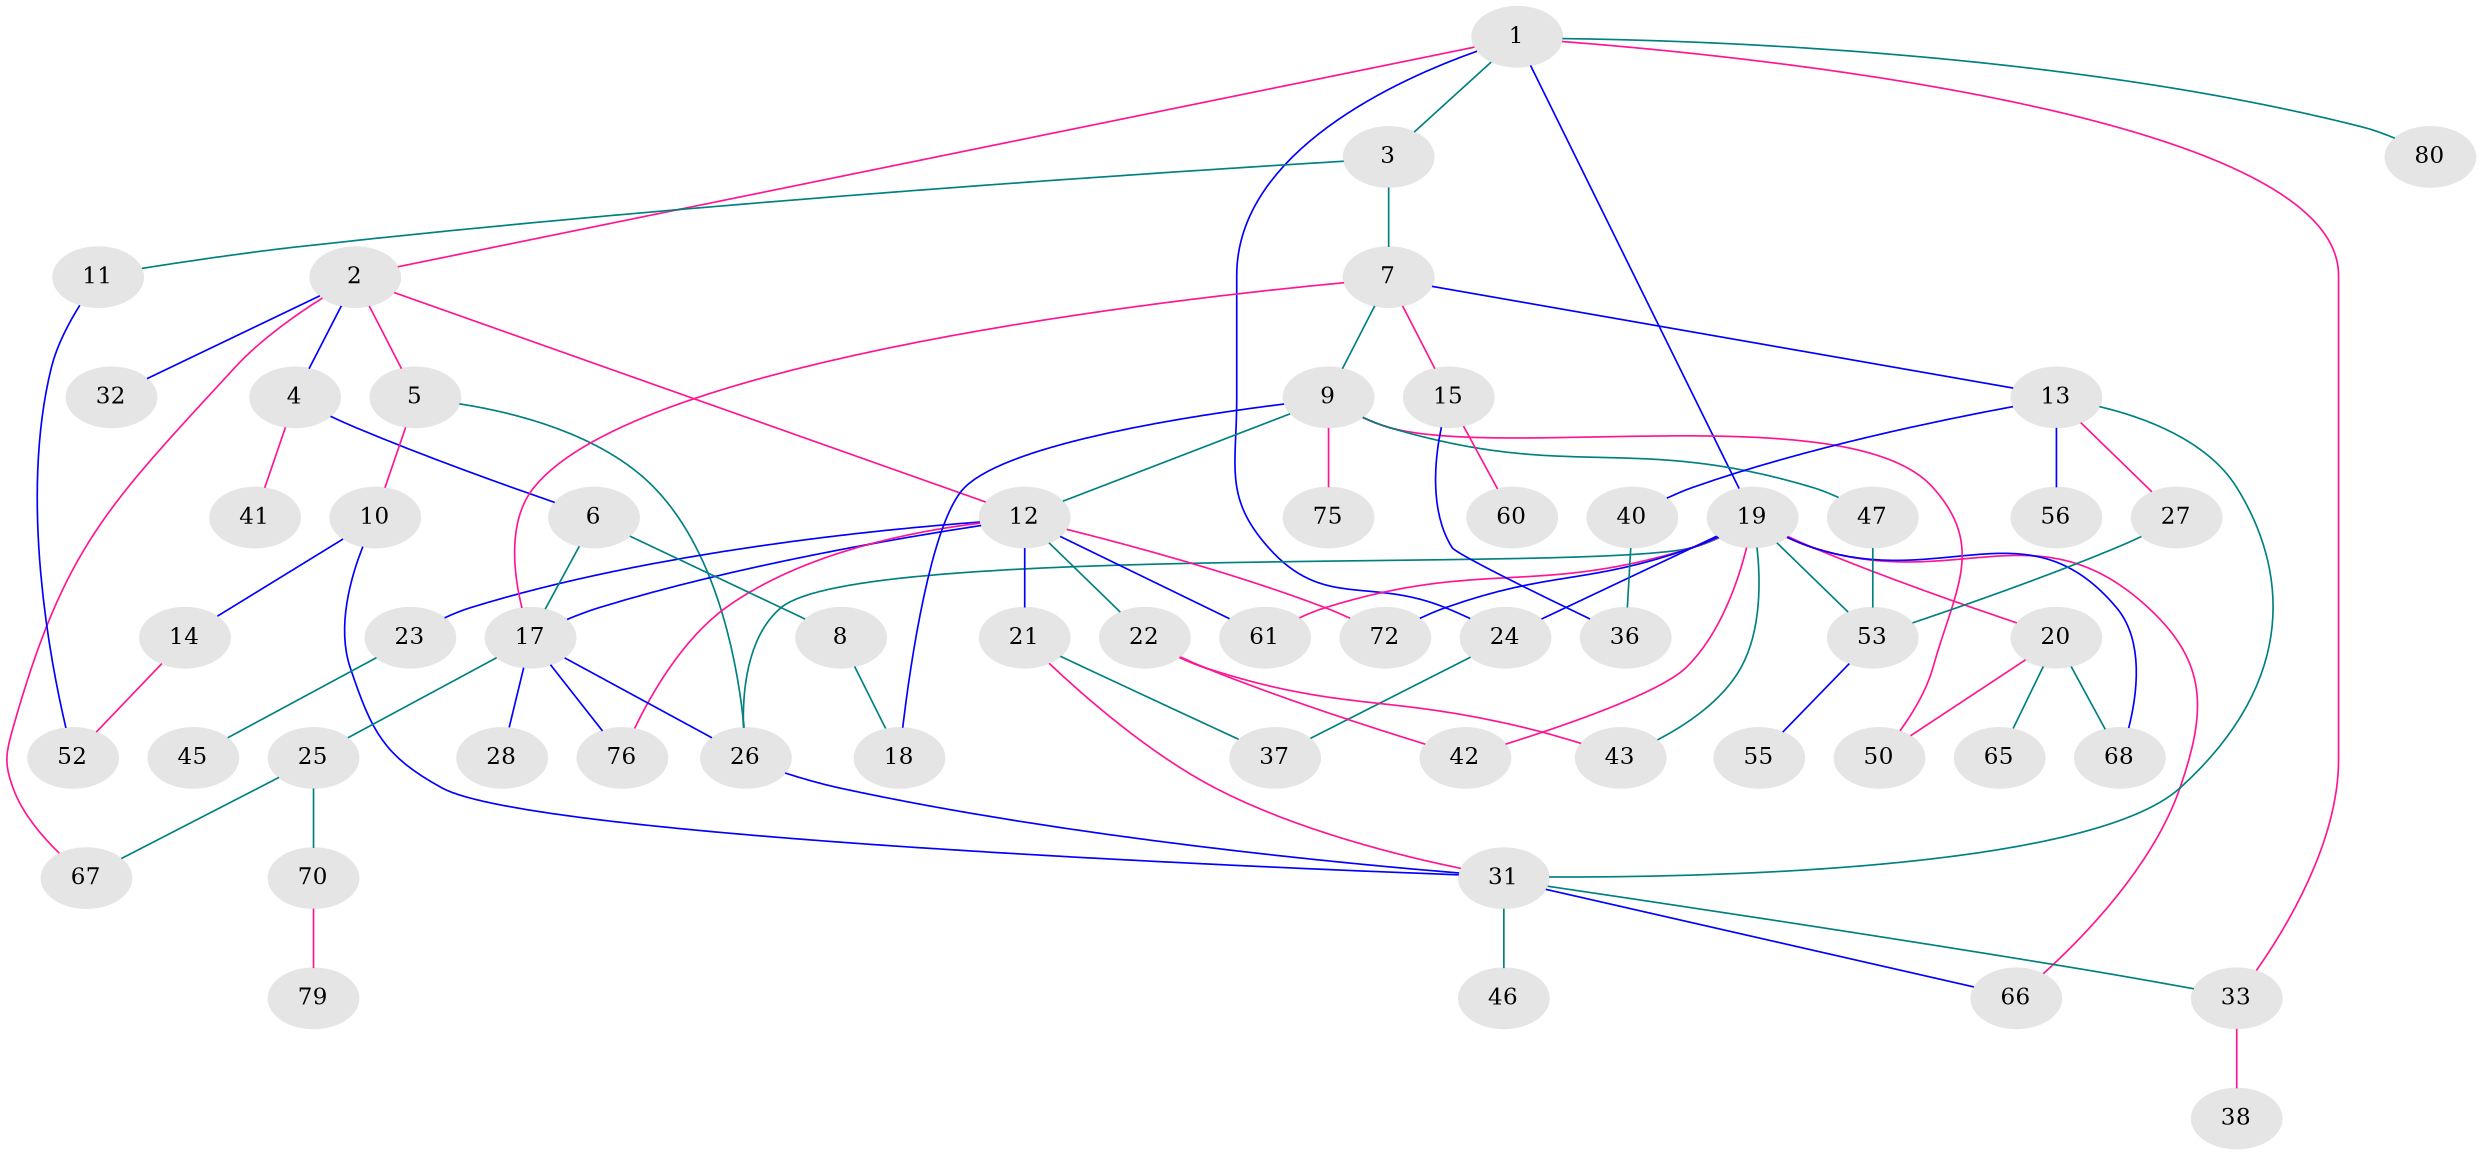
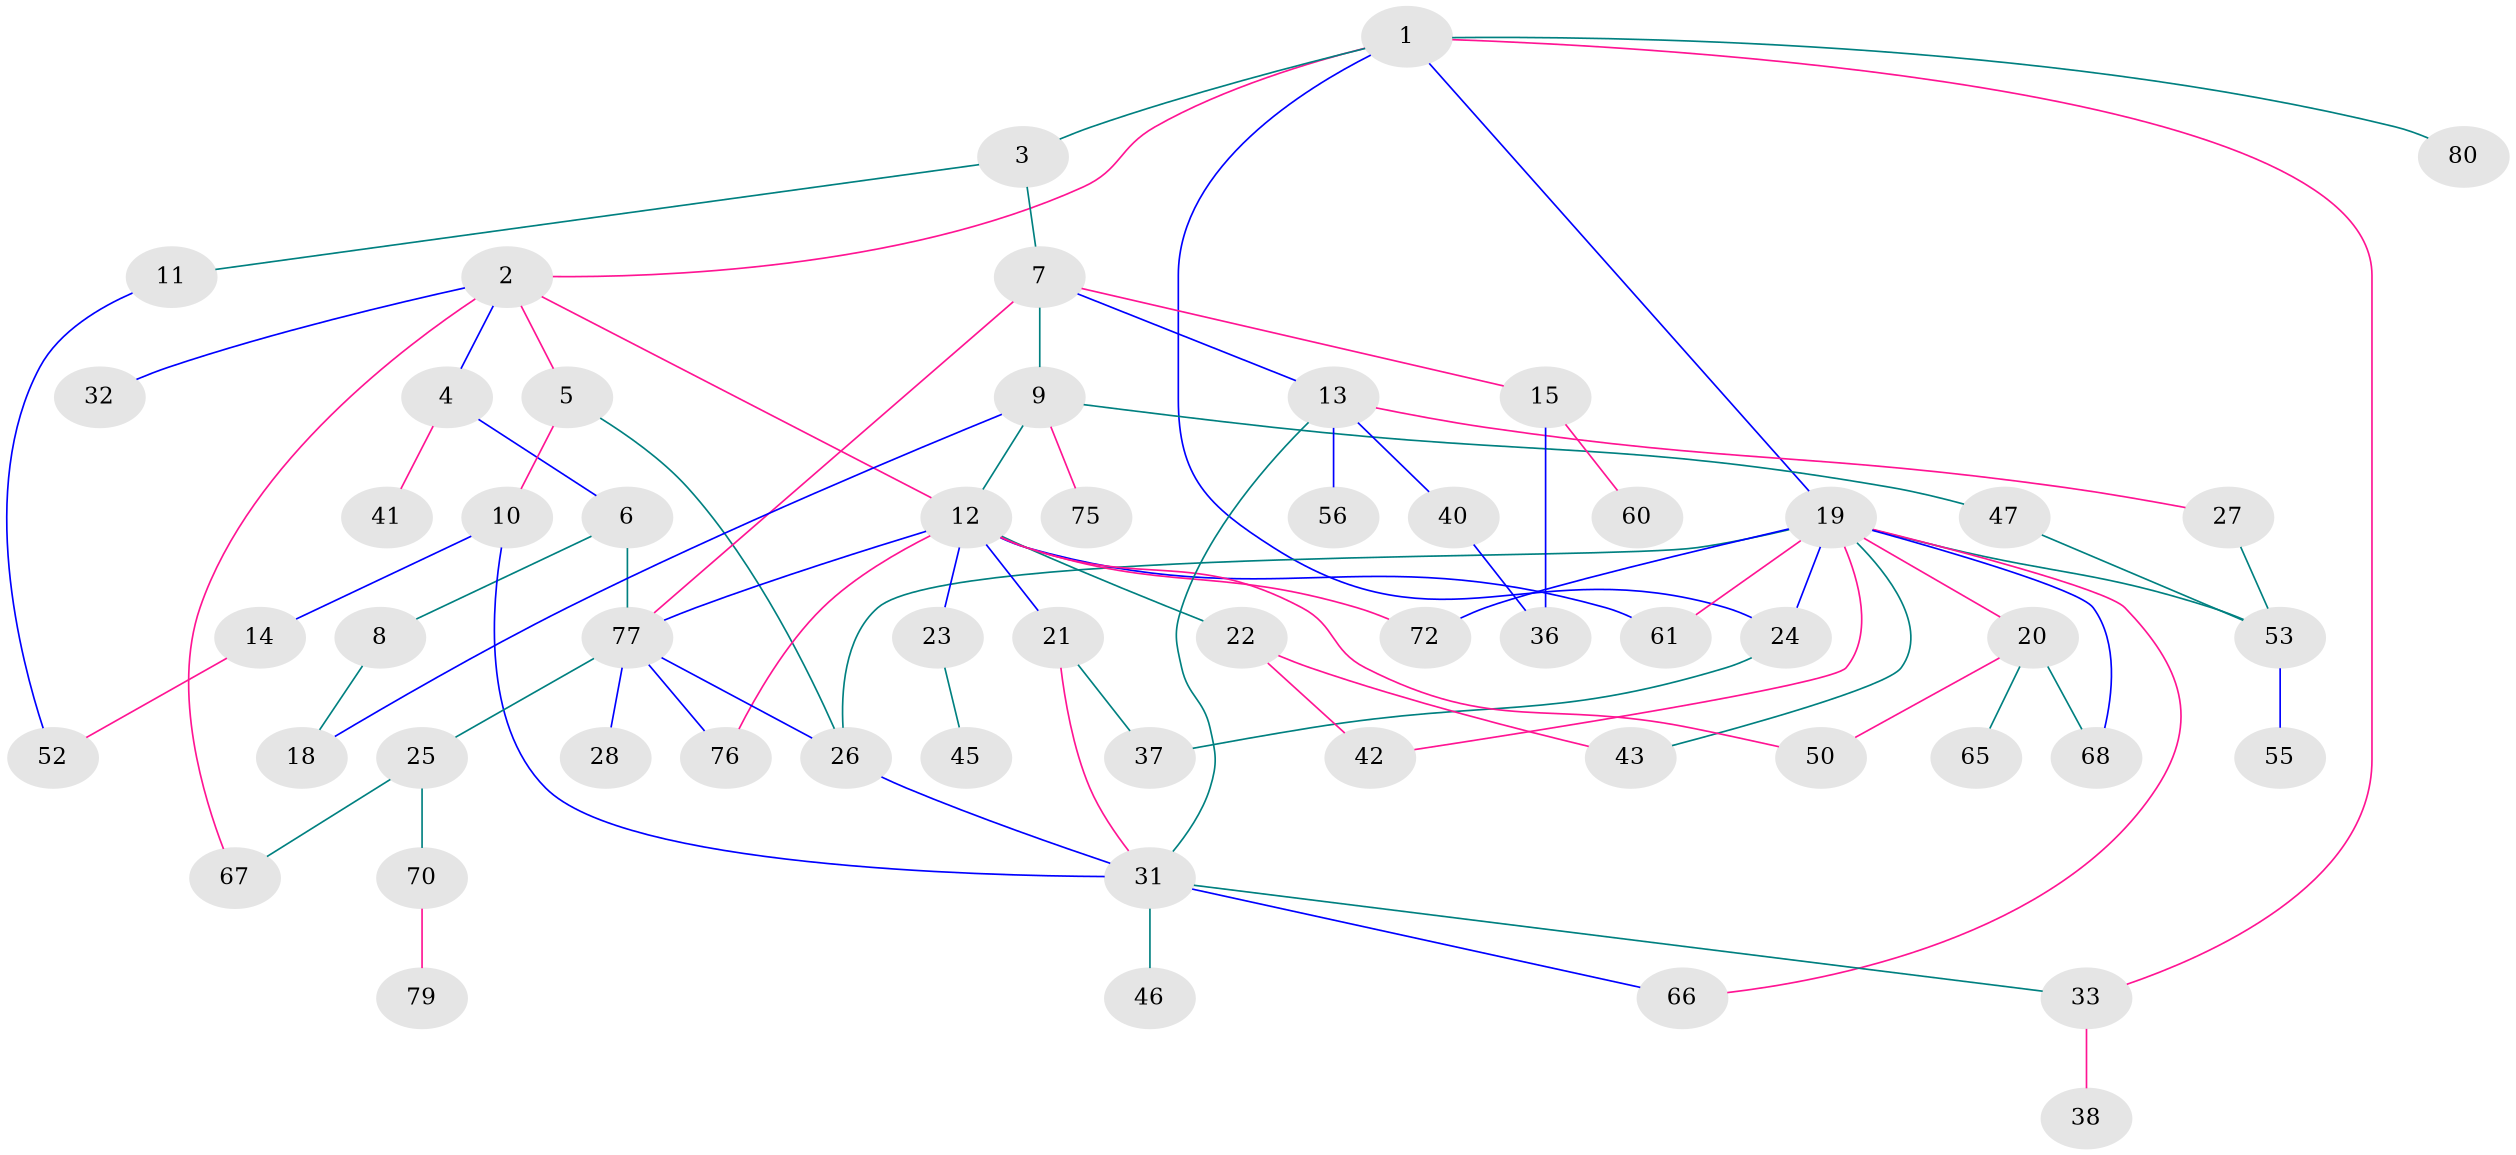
(1783, 440) -> (1376, 673)
(1628, 590) -> (1497, 574)
(531, 638) -> (627, 638)
